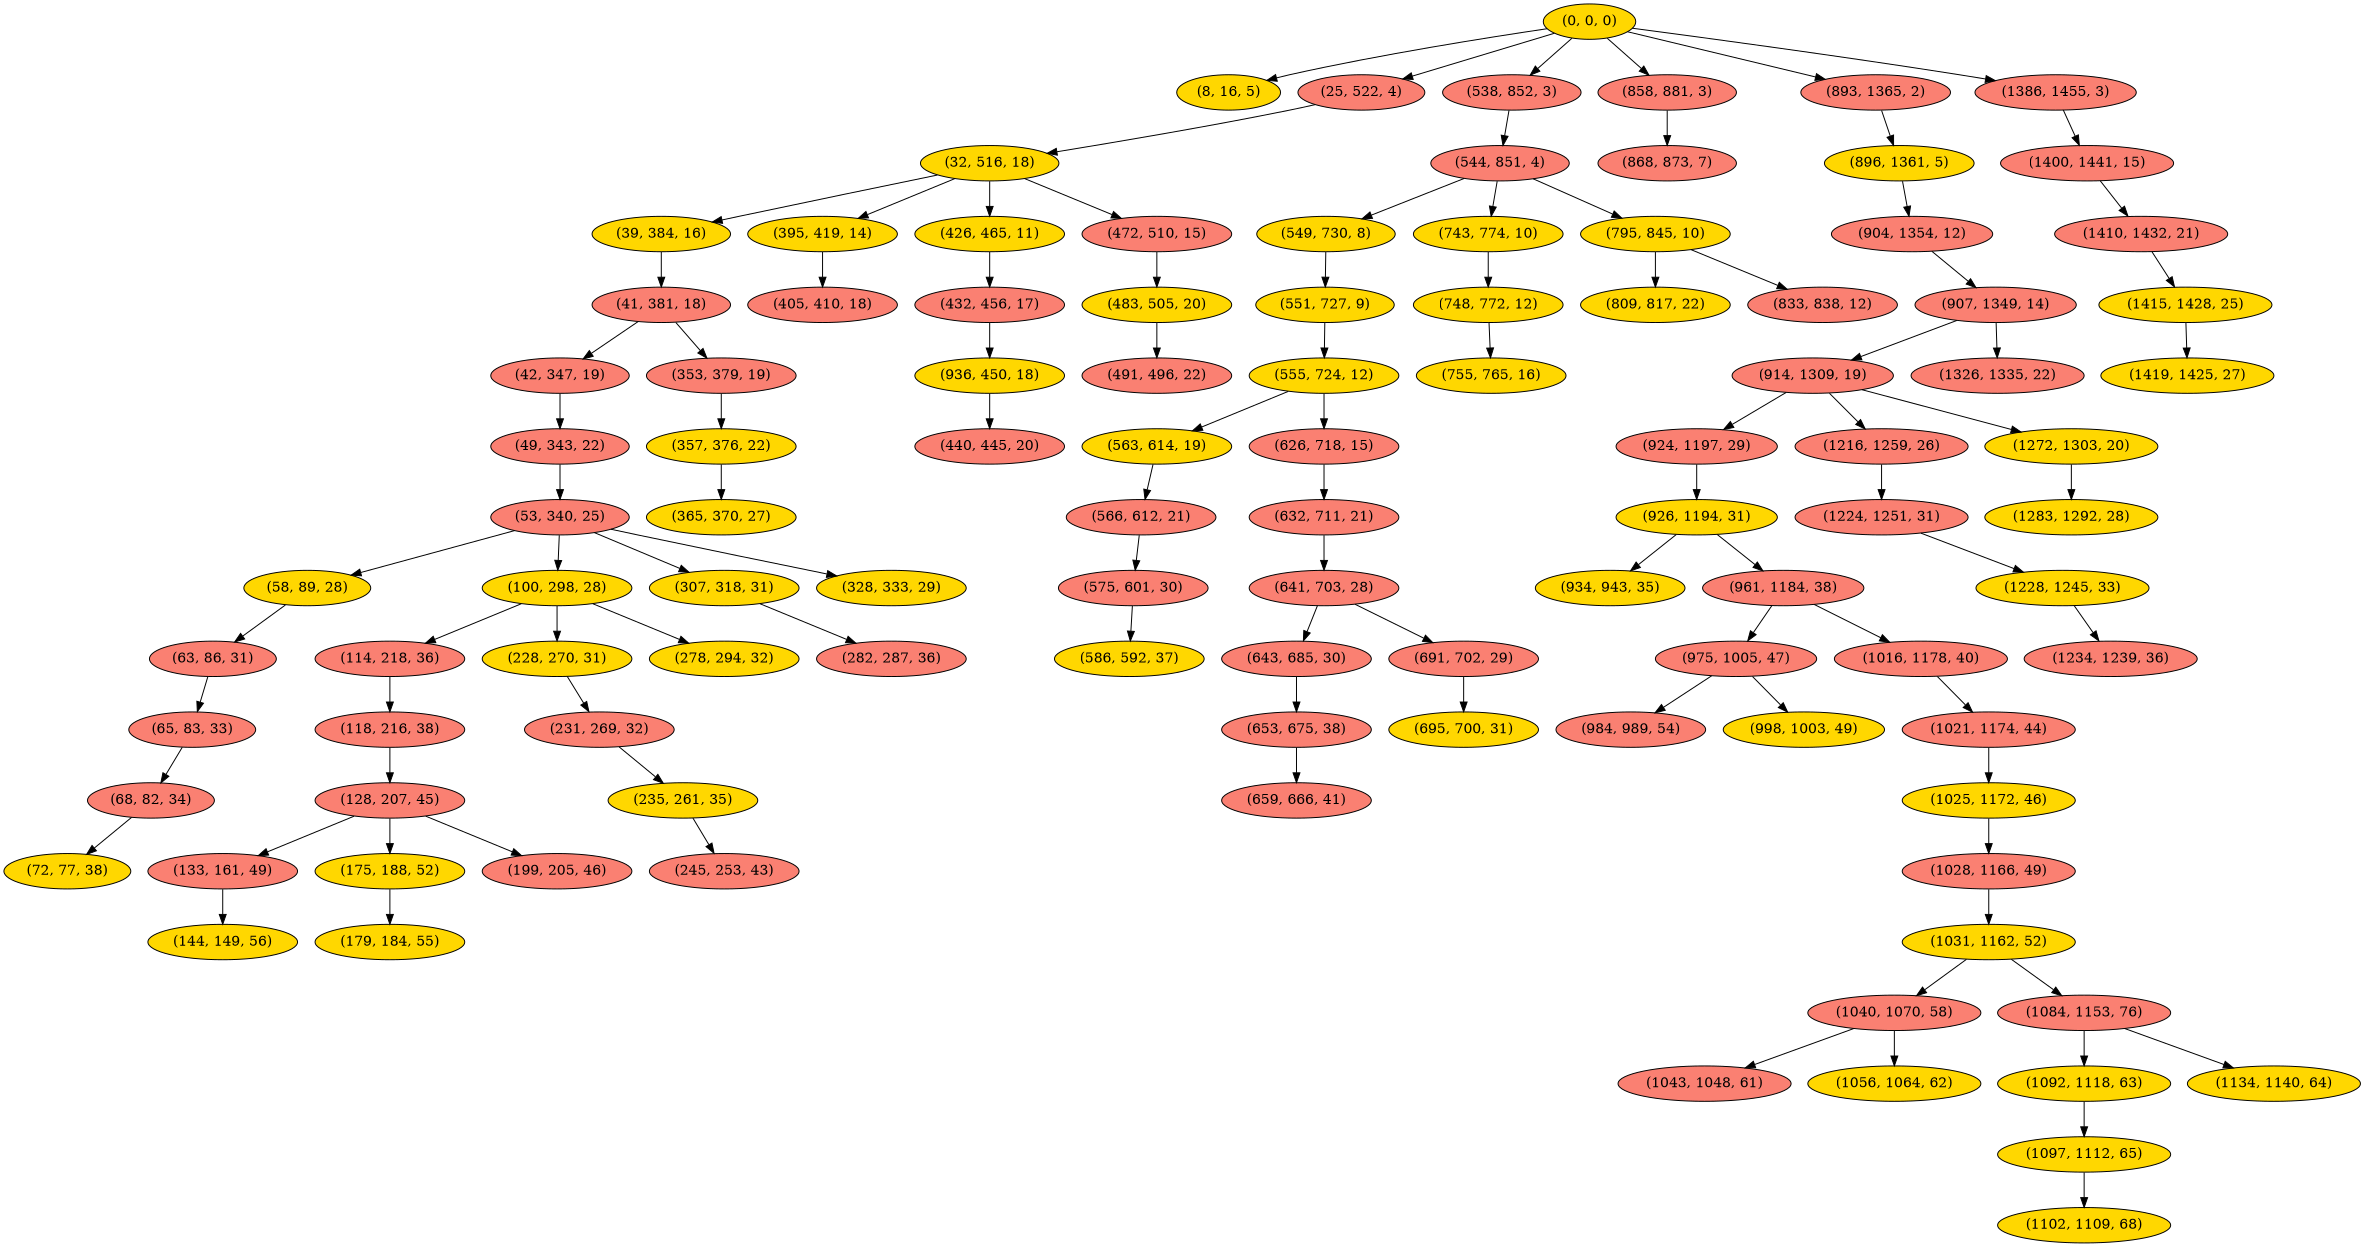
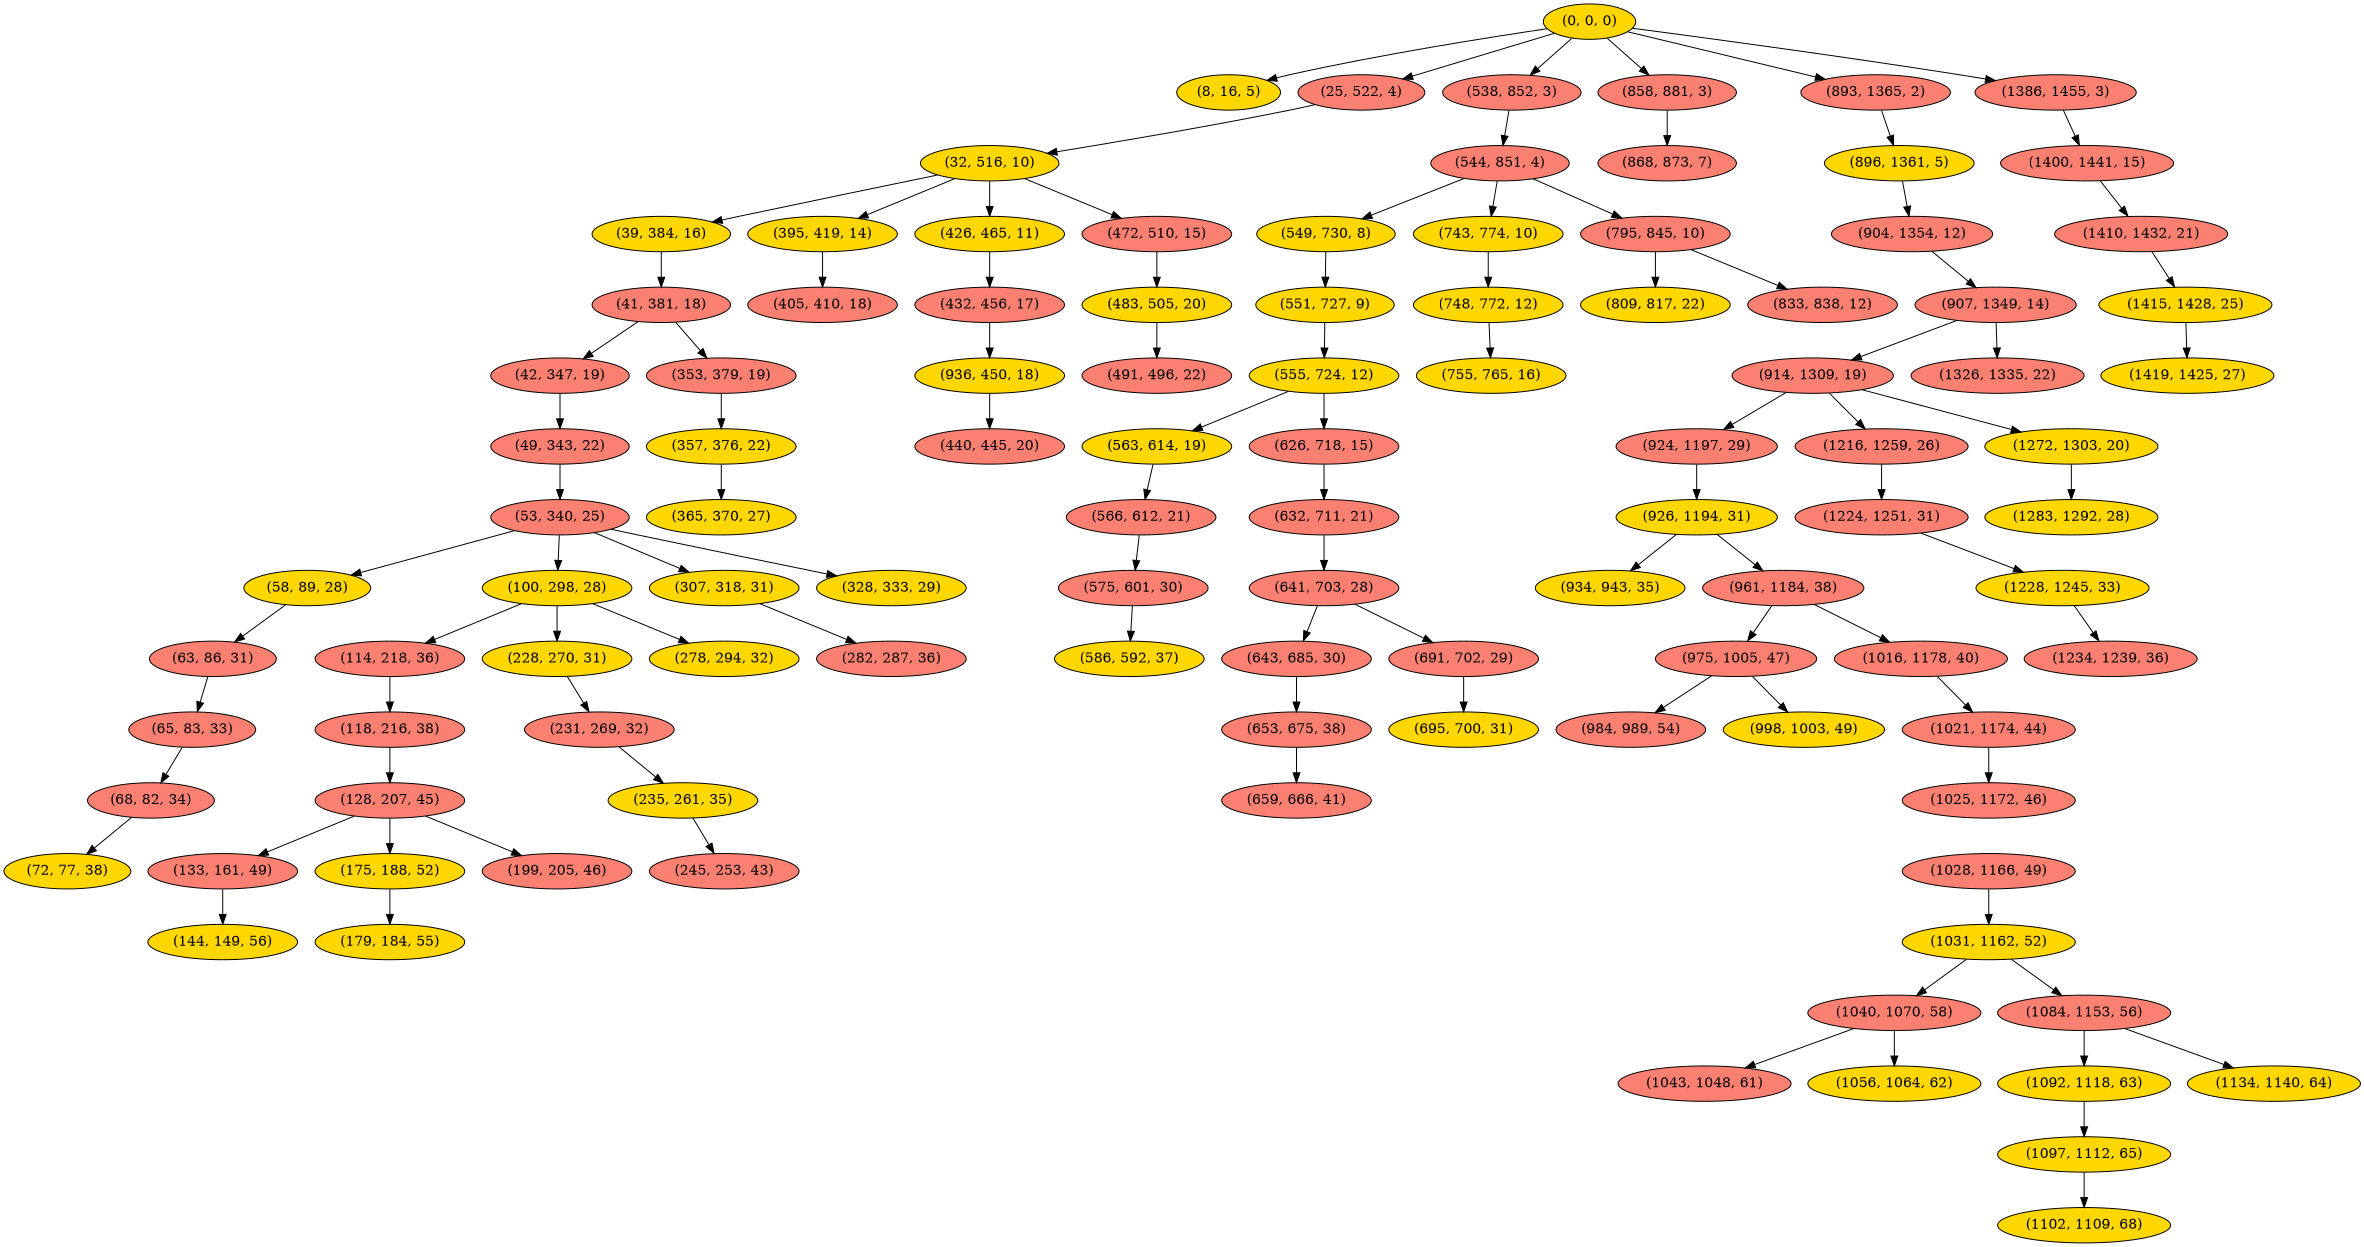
(990, 163) -> (990, 163)
(1655, 234) -> (1655, 234)
(1989, 800) -> (1989, 800)
(1989, 831) -> none
(2084, 1013) -> (2084, 1013)
